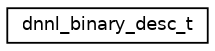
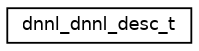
(108, 26) -> (99, 26)
